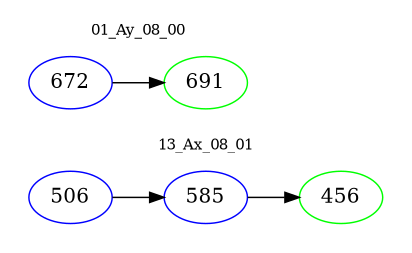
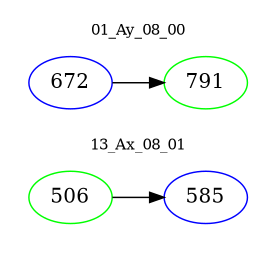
(206, 83) -> (206, 83)
(71, 197) -> (71, 197)
(341, 197) -> none
